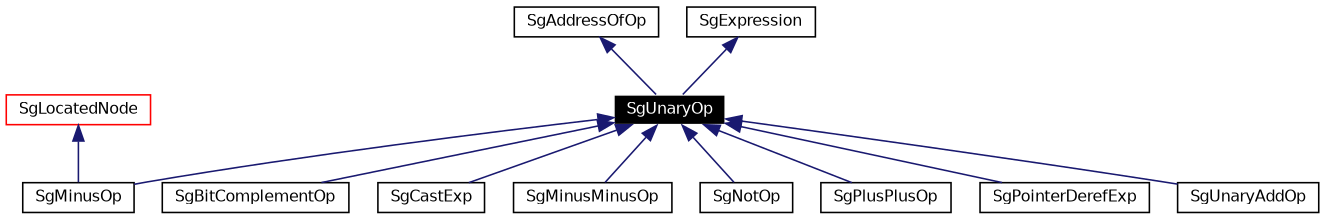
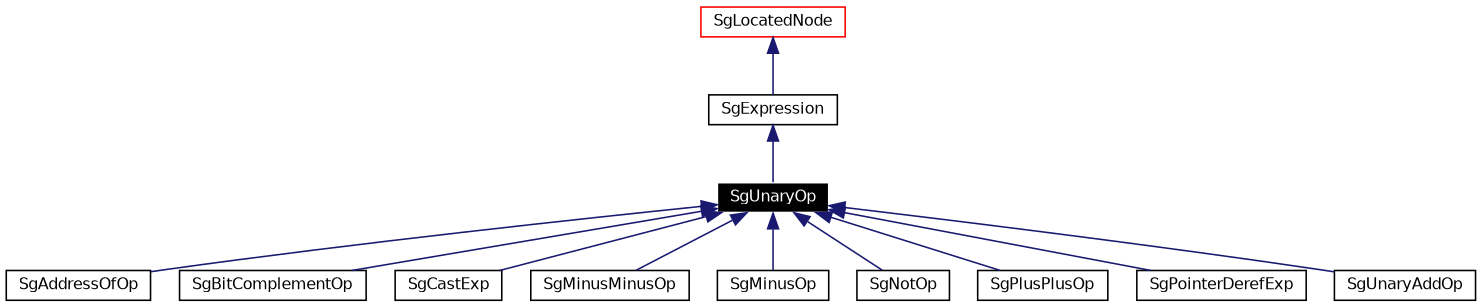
(634, 72) -> (426, 237)
(78, 162) -> (773, 74)
